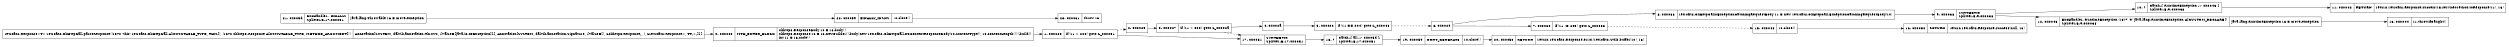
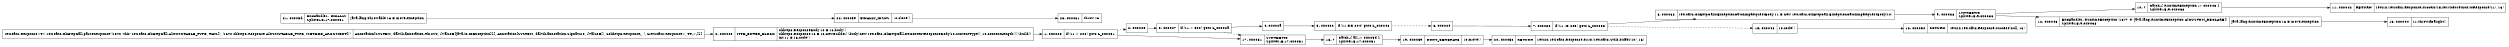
(1553, 16) -> (1651, 22)
(1787, 28) -> (1787, 28)
(1473, 40) -> (1472, 40)
